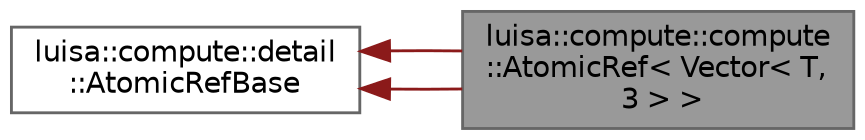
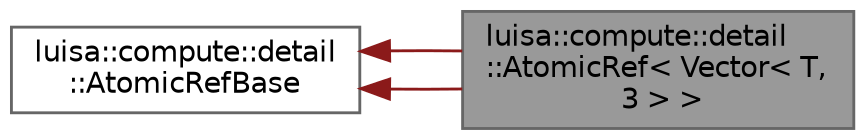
(658, 70) -> (658, 70)
